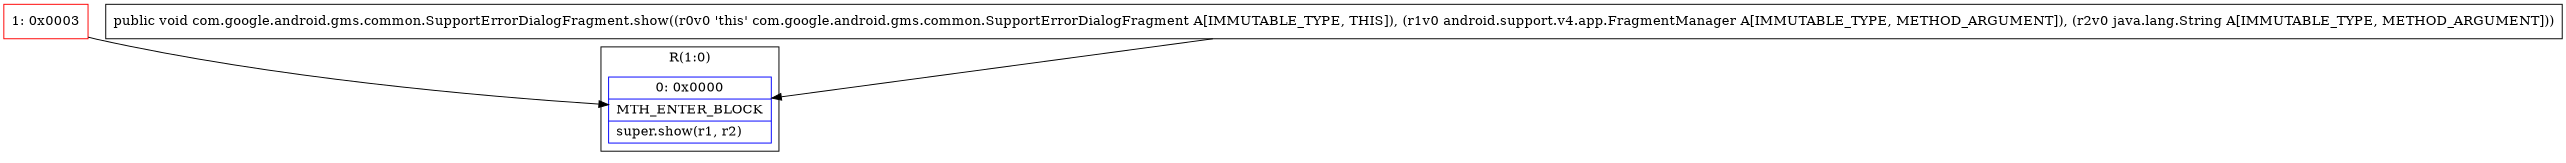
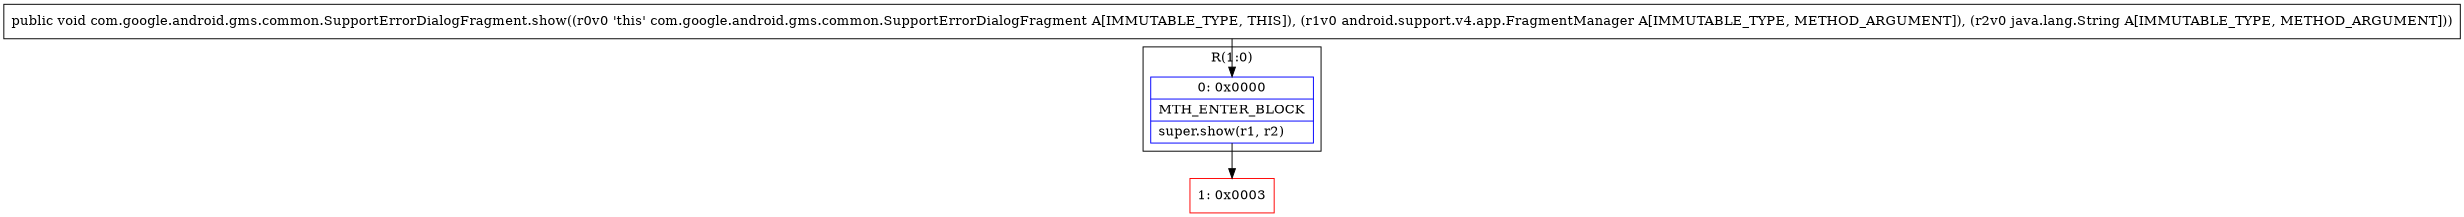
(342, 80) -> (1232, 157)
